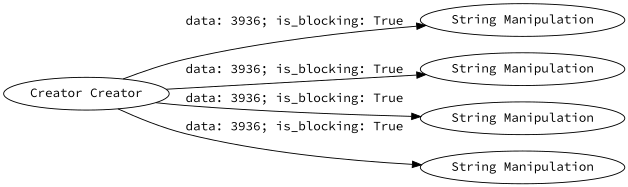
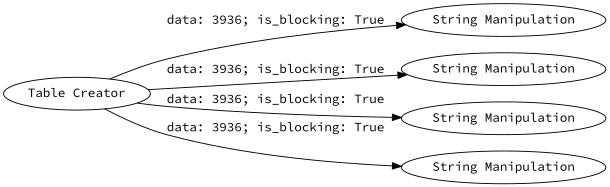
(86, 94) -> (77, 94)
